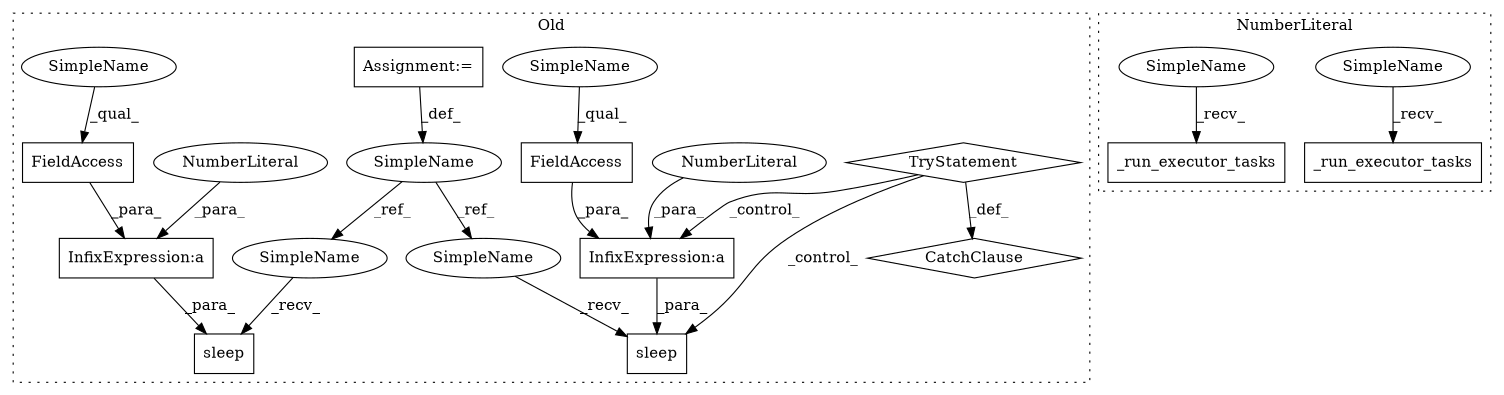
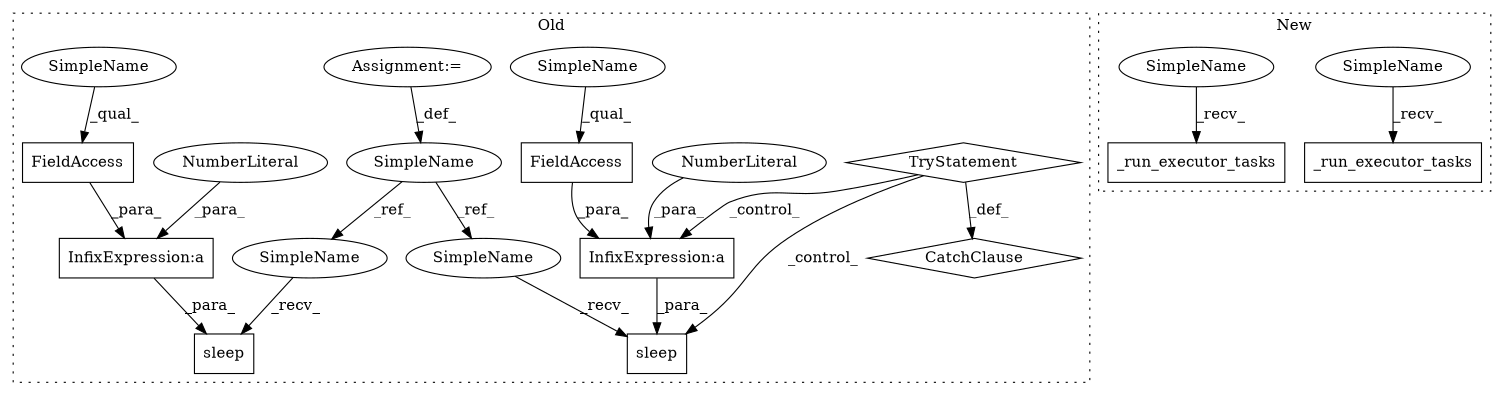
(1295, 26) -> (1295, 26)
(419, 67) -> (408, 67)
